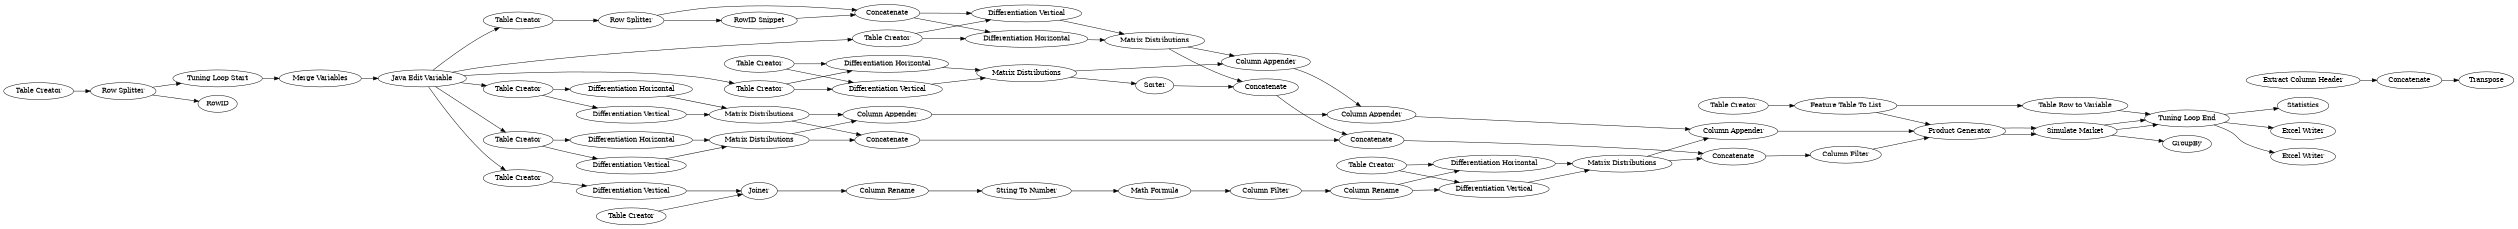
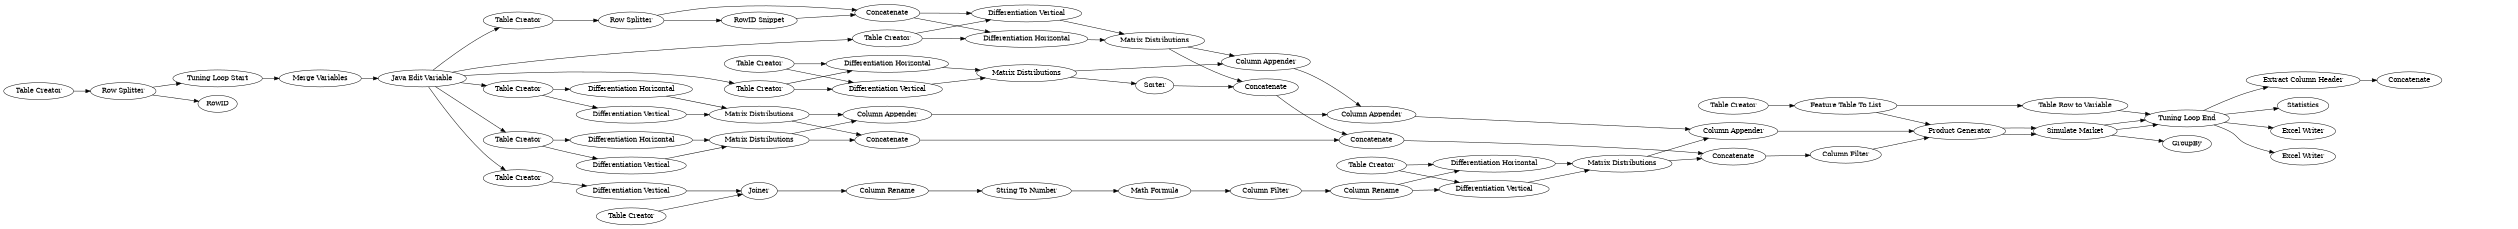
(2486, 80) -> none
none -> (2233, 98)
